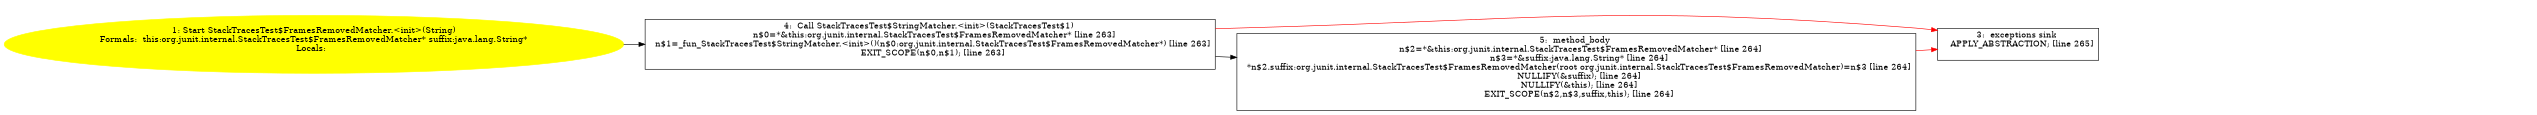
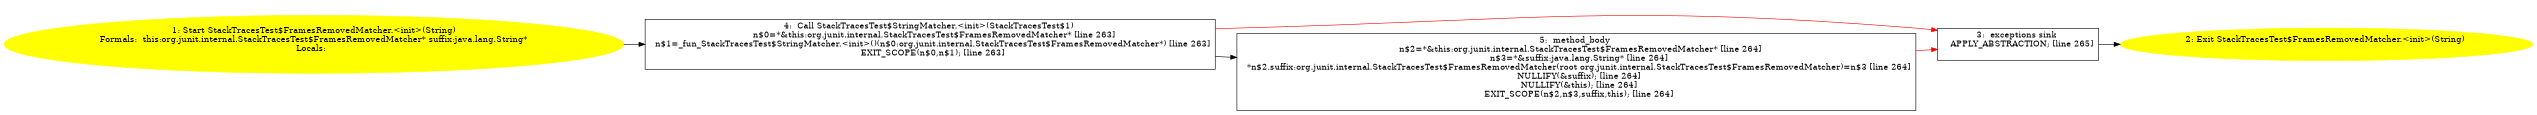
none -> (2327, 44)
